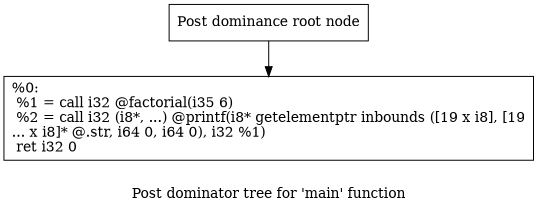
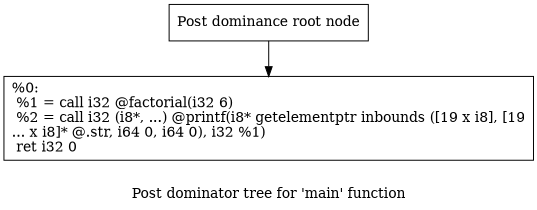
(123, 103) -> (123, 103)
